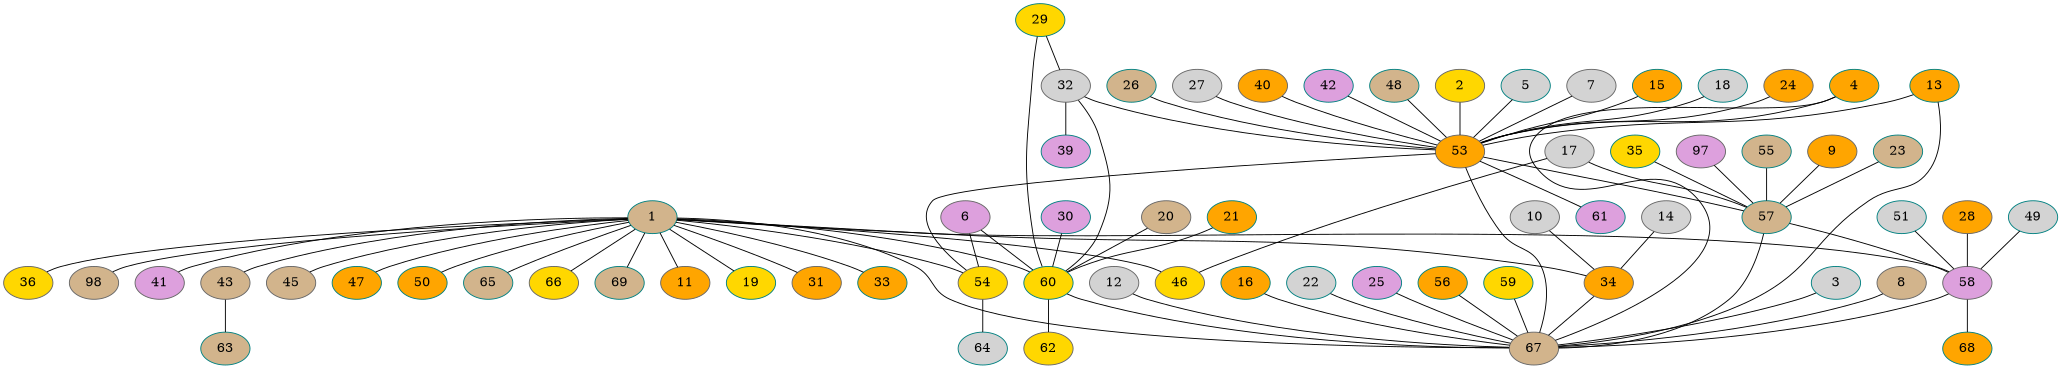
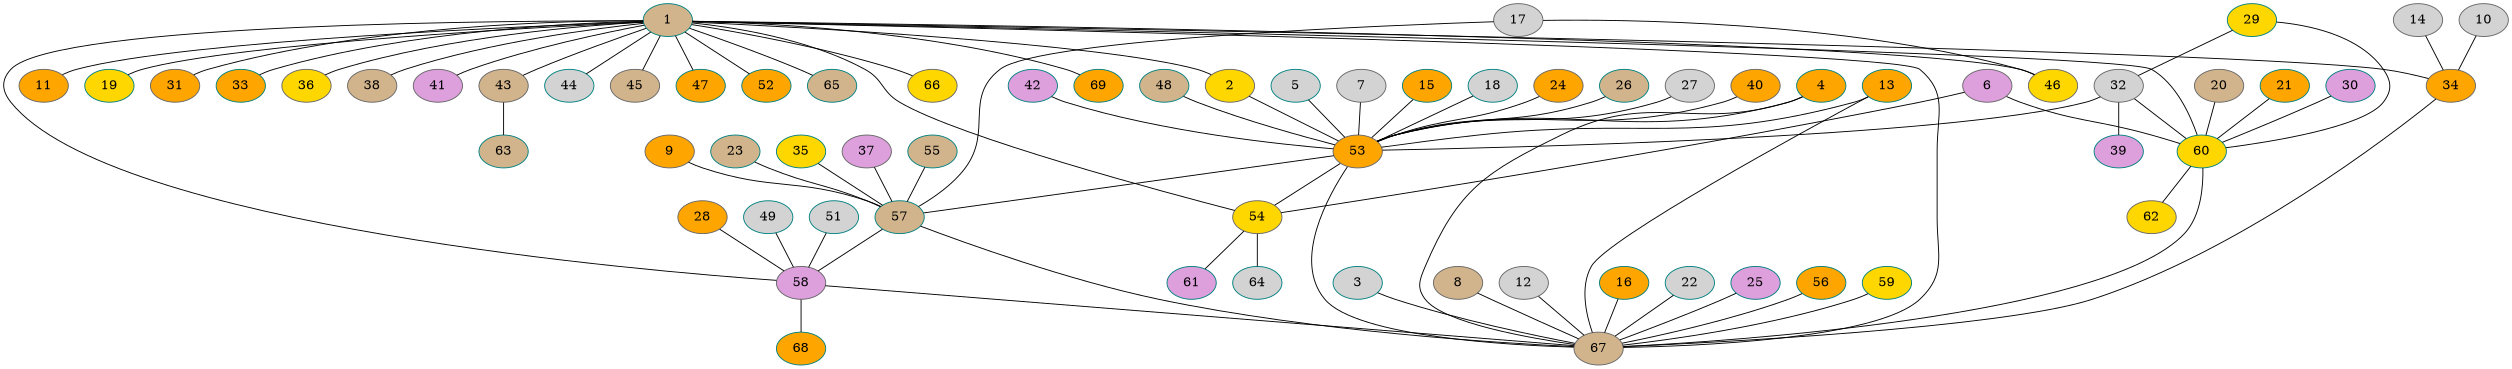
none -> (953, 38)
none -> (569, 86)
(1701, 151) -> (867, 151)
(1531, 184) -> (1225, 250)
(94, 283) -> (372, 86)
(422, 283) -> (766, 86)
(620, 283) -> (1099, 86)
